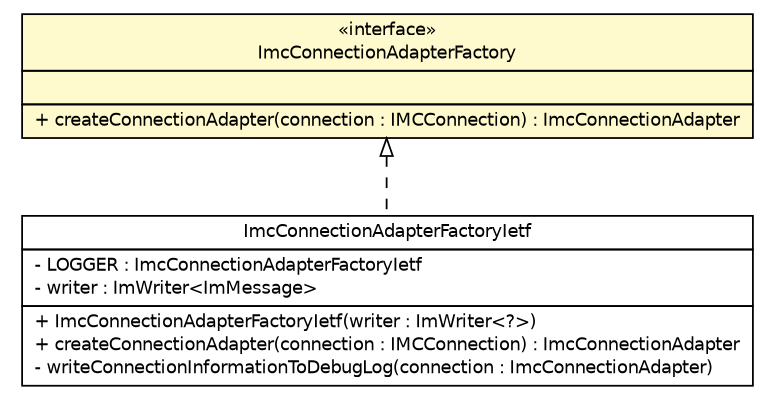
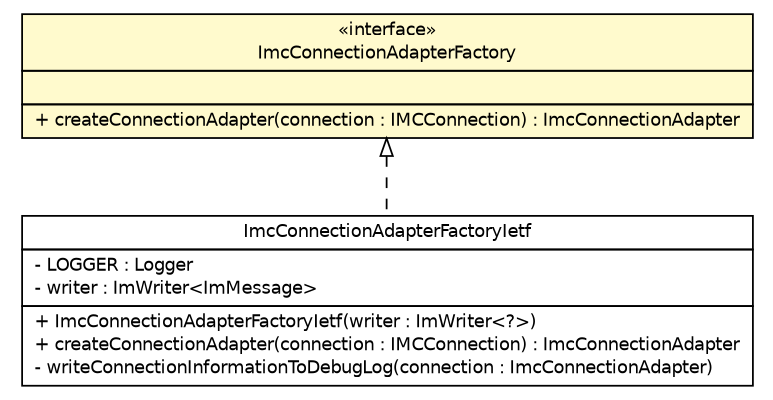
(229, 265) -> (114, 265)
